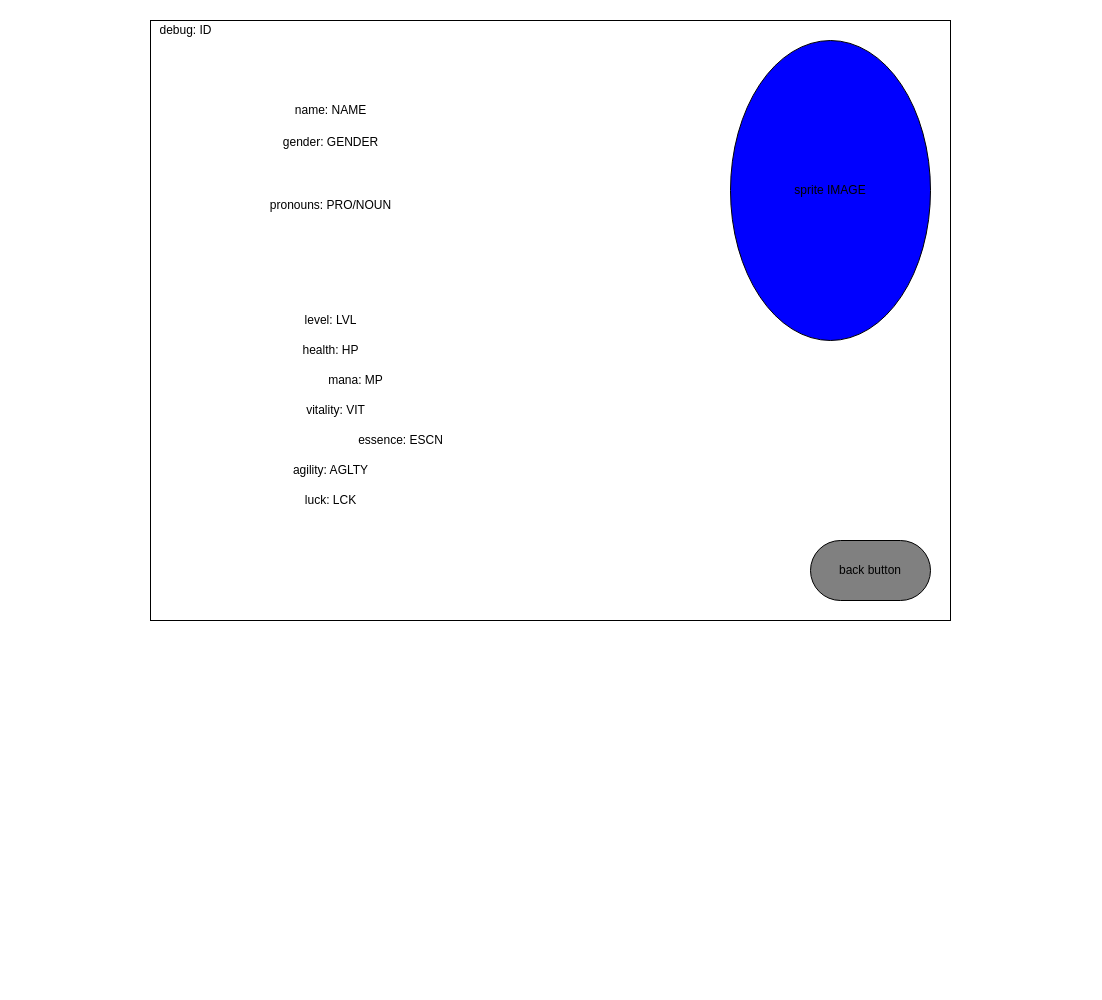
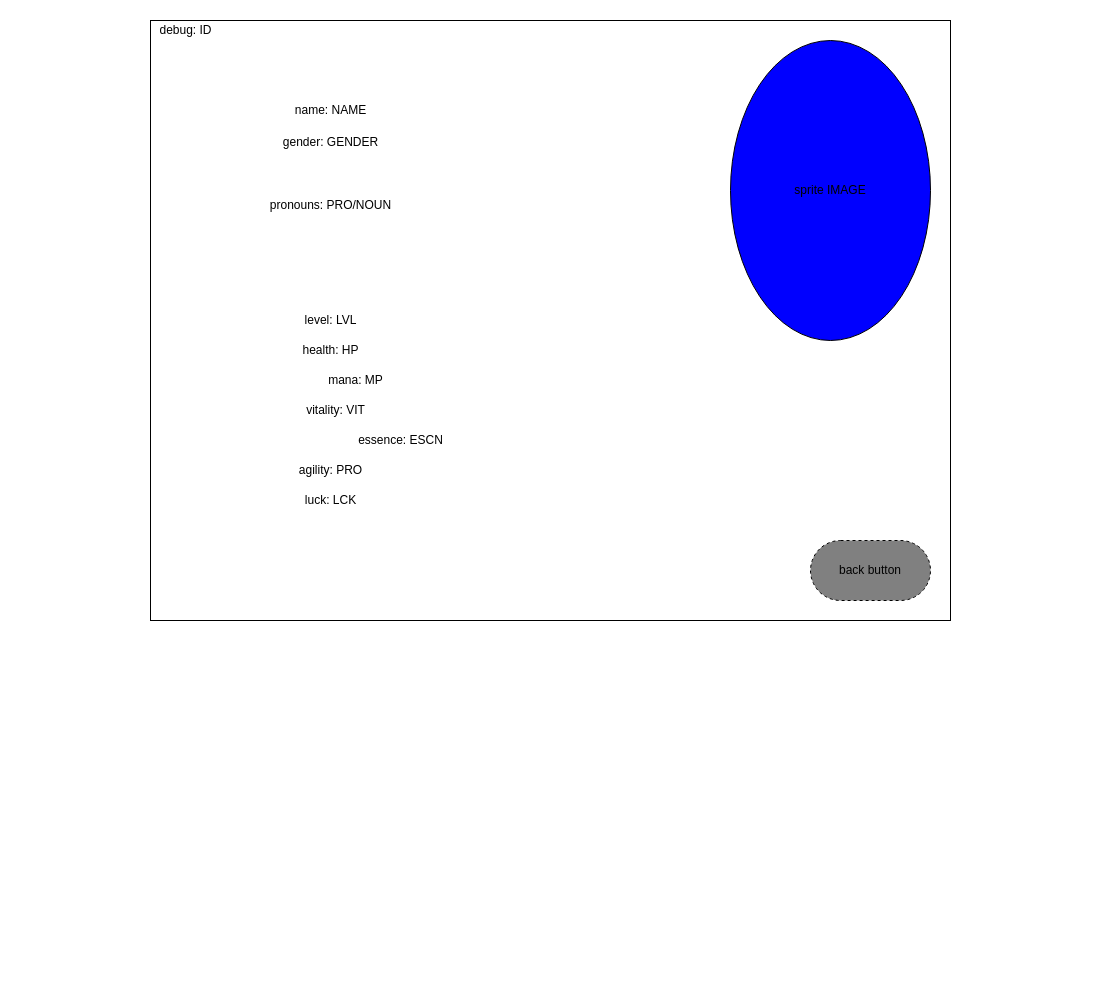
(331, 471) -> (331, 471)
(871, 571) -> (871, 571)
